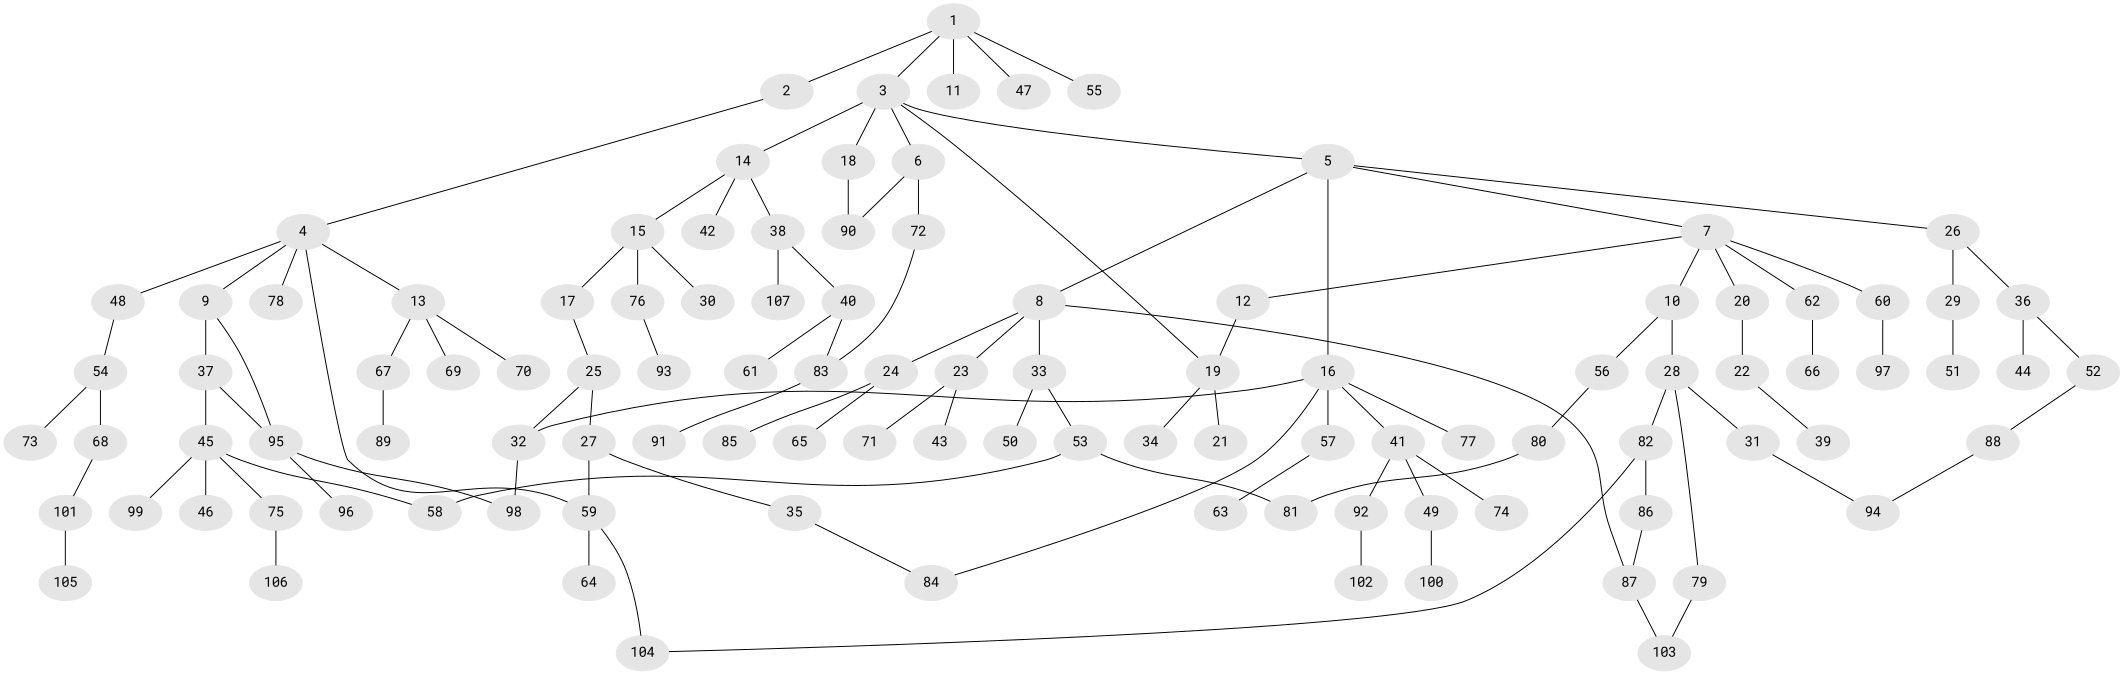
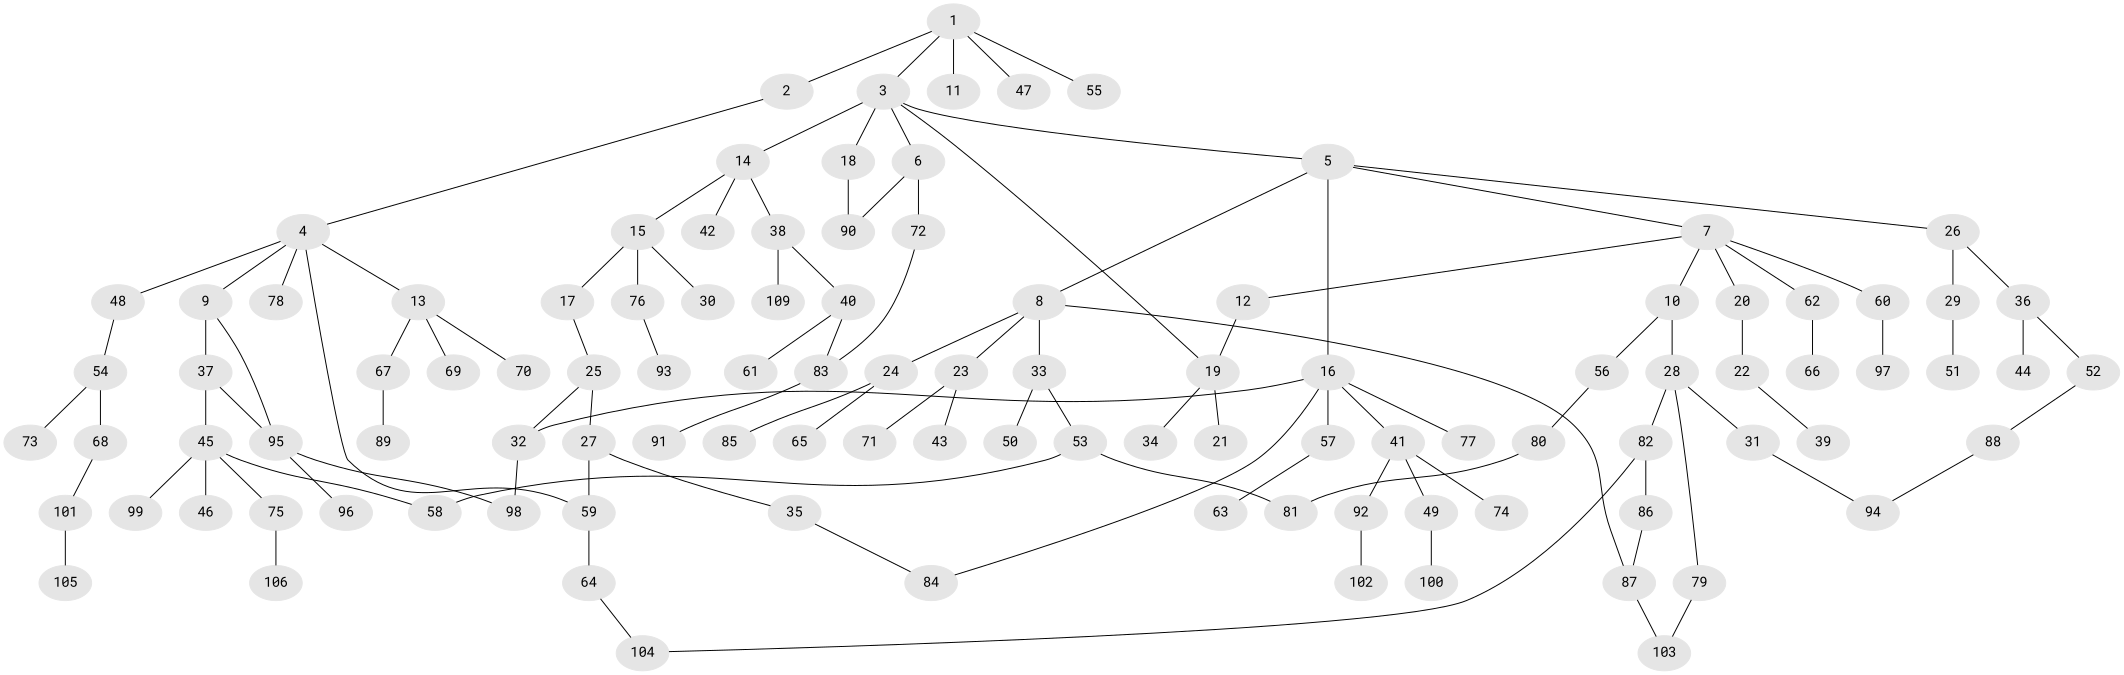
(778, 302) -> (778, 302)
(629, 579) -> (616, 618)
